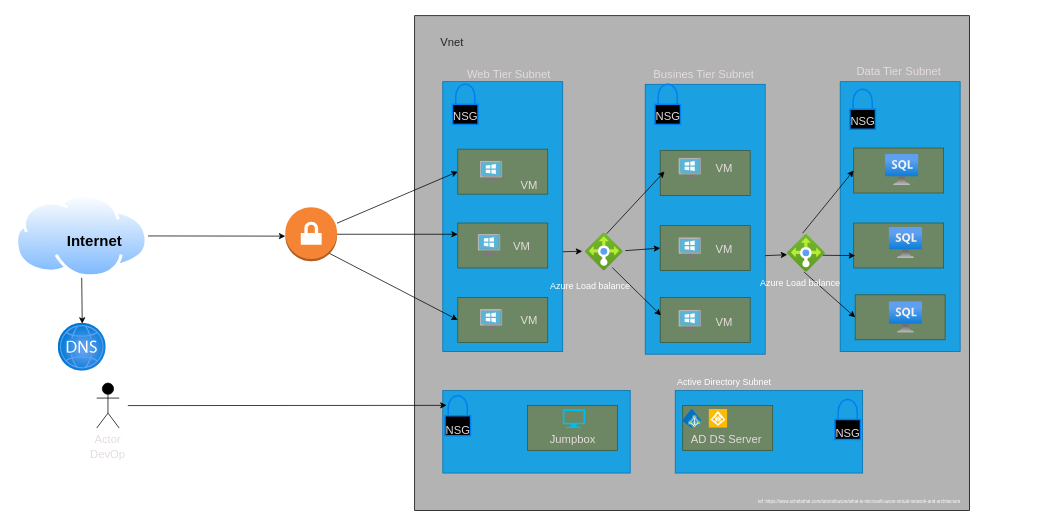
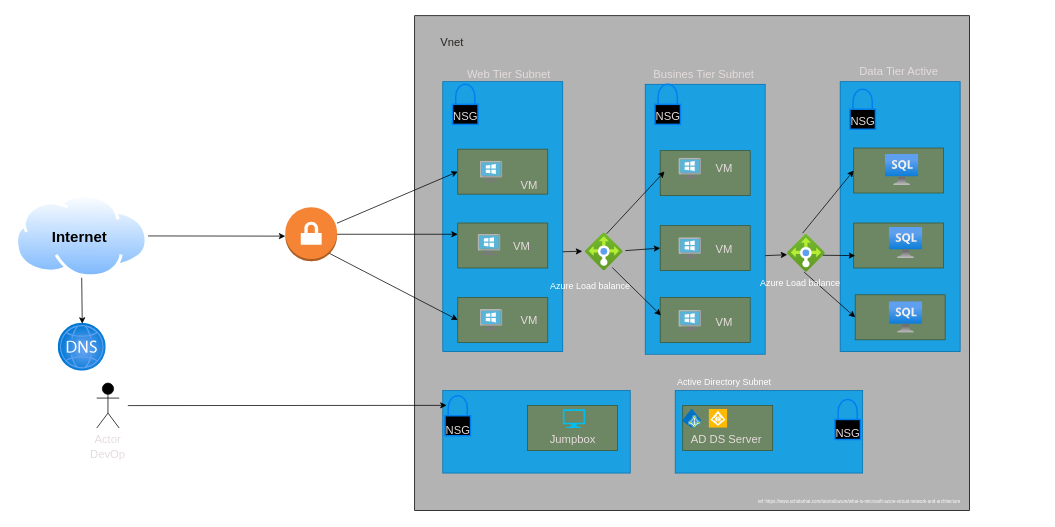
(901, 70) -> (901, 70)
(97, 239) -> (82, 236)
